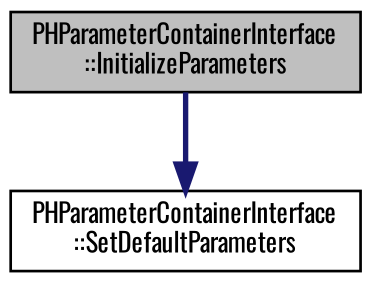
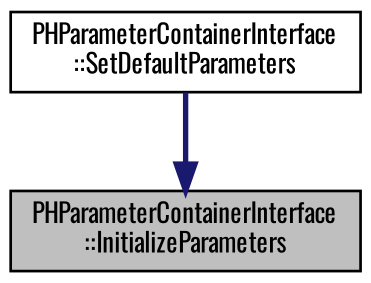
(186, 128) -> (186, 128)
